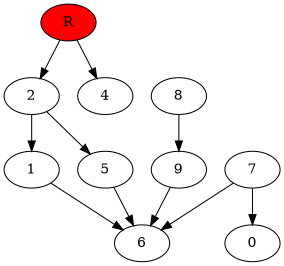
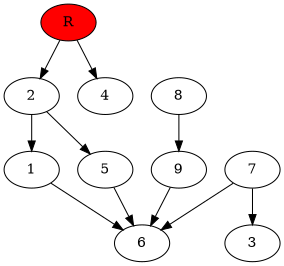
(252, 243) -> (252, 243)
